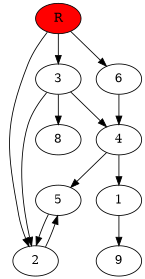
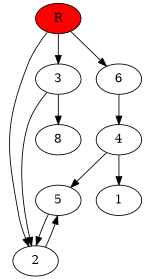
(86, 106) -> none
(119, 261) -> none
